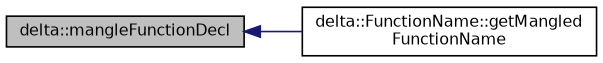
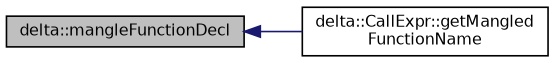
(449, 32) -> (425, 32)
